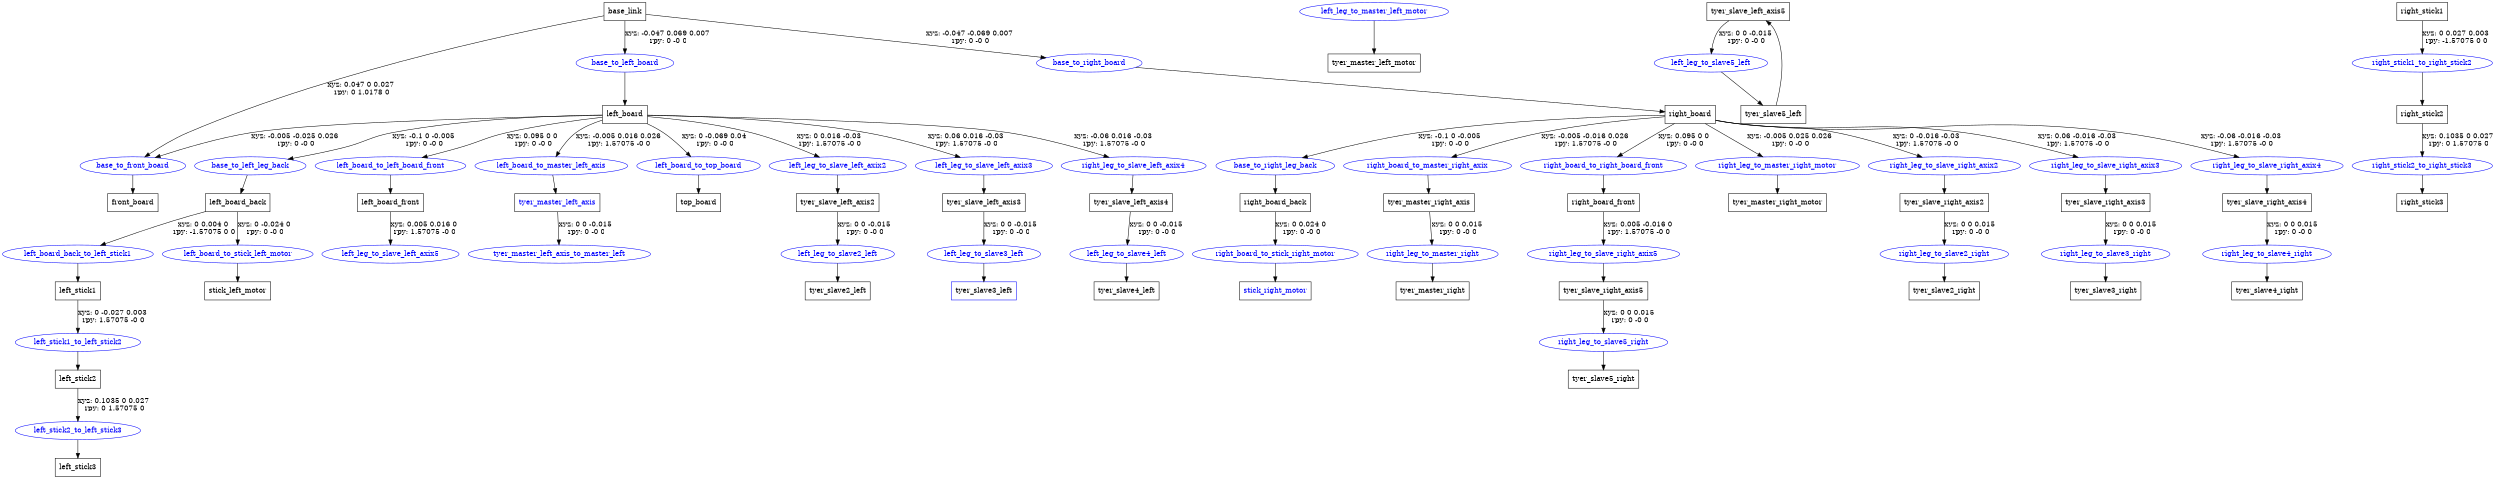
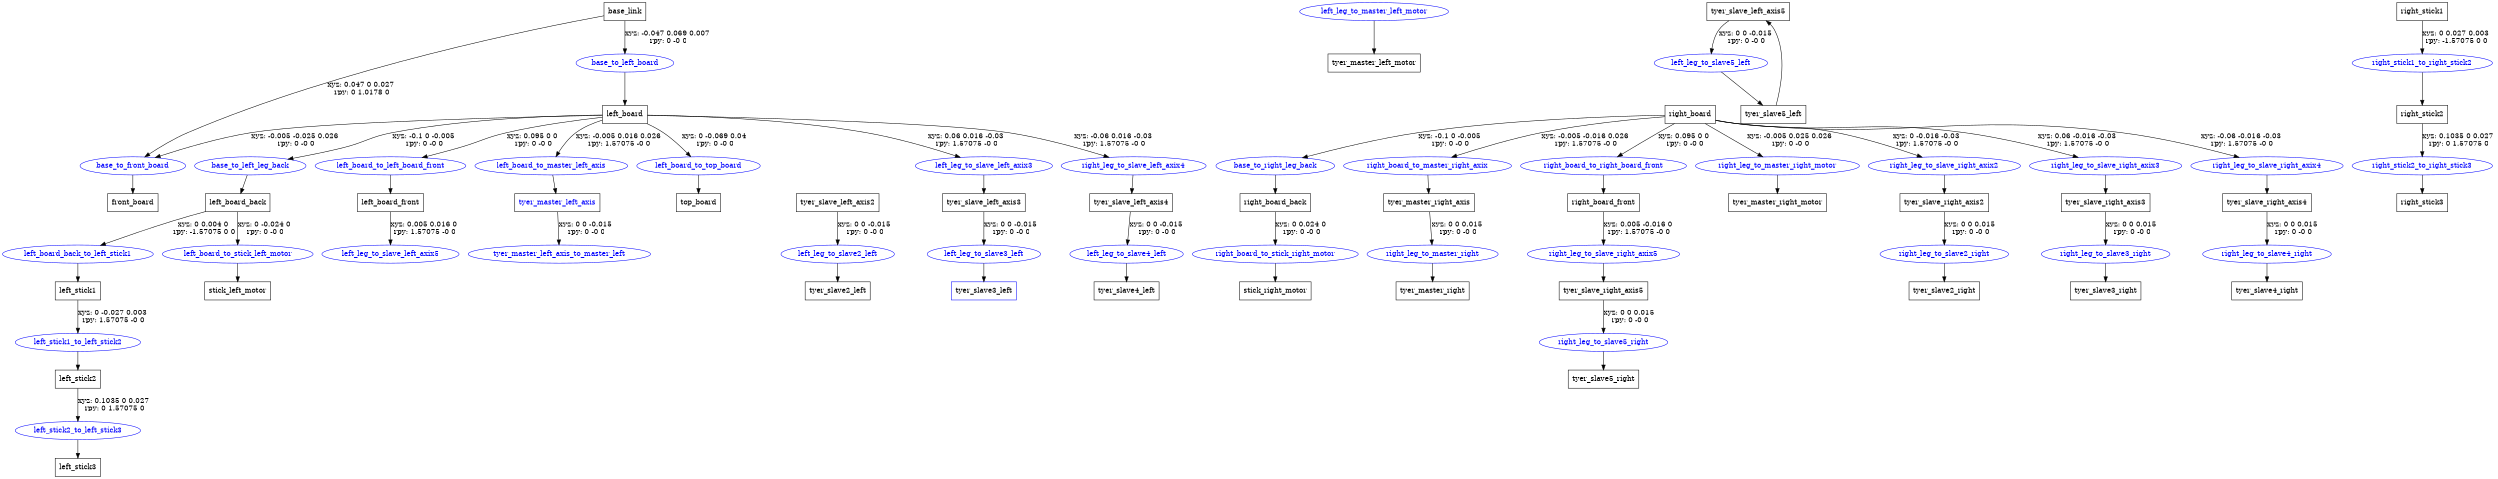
(1089, 63) -> none
(838, 166) -> none
(1275, 291) -> (1275, 291)
